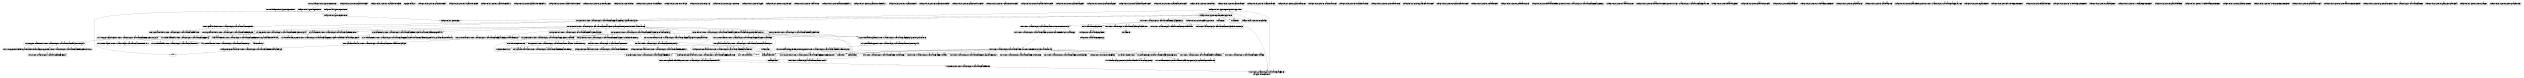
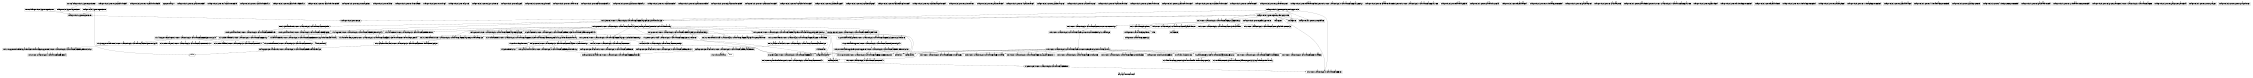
(1620, 4) -> none
none -> (1154, 32)
